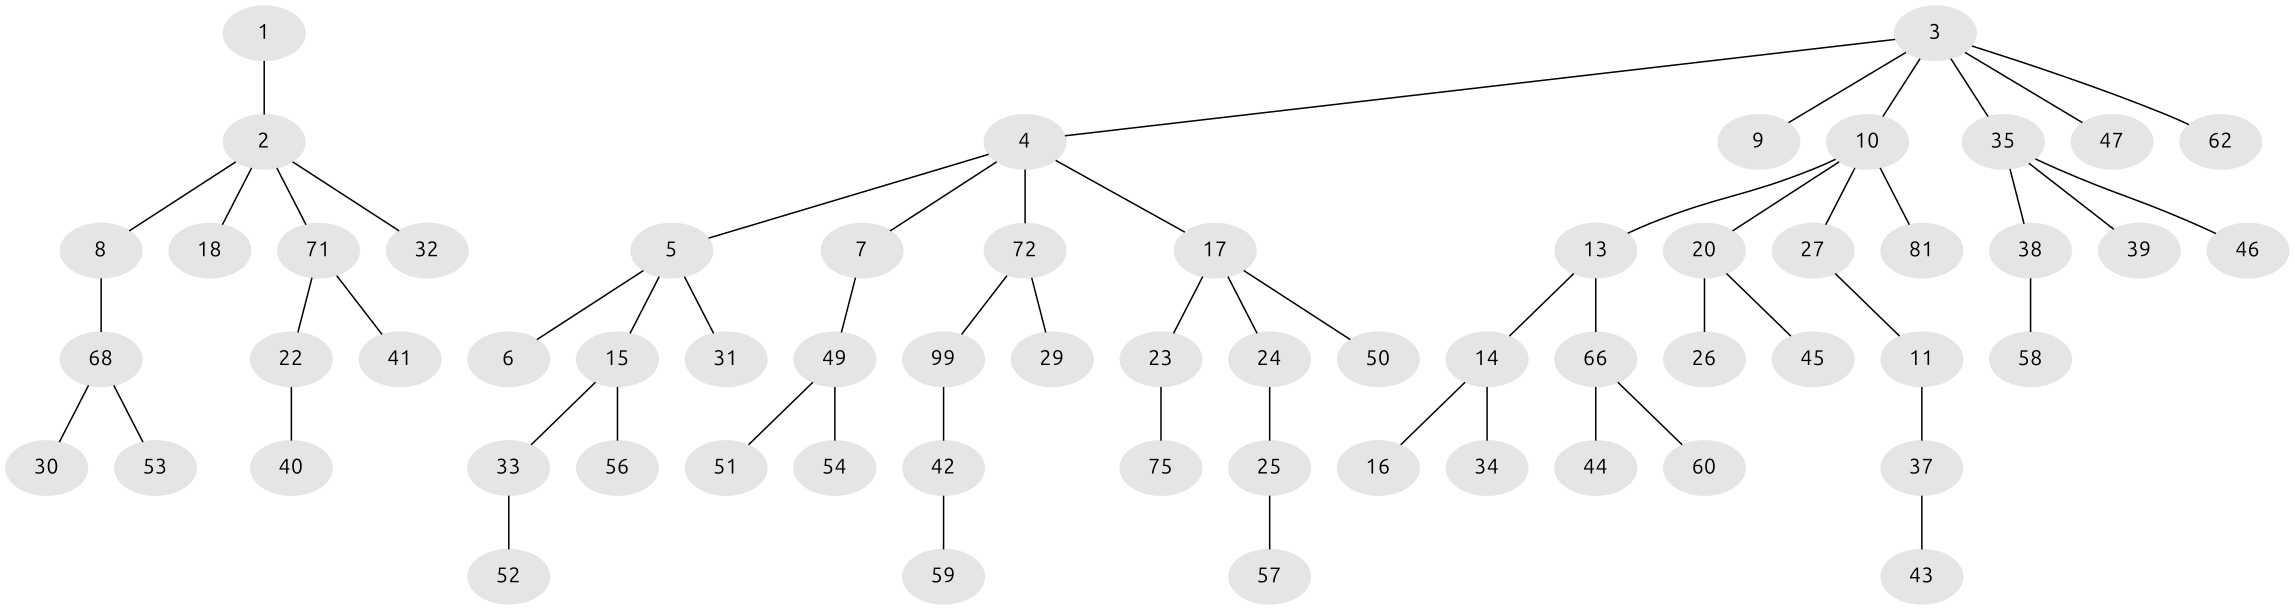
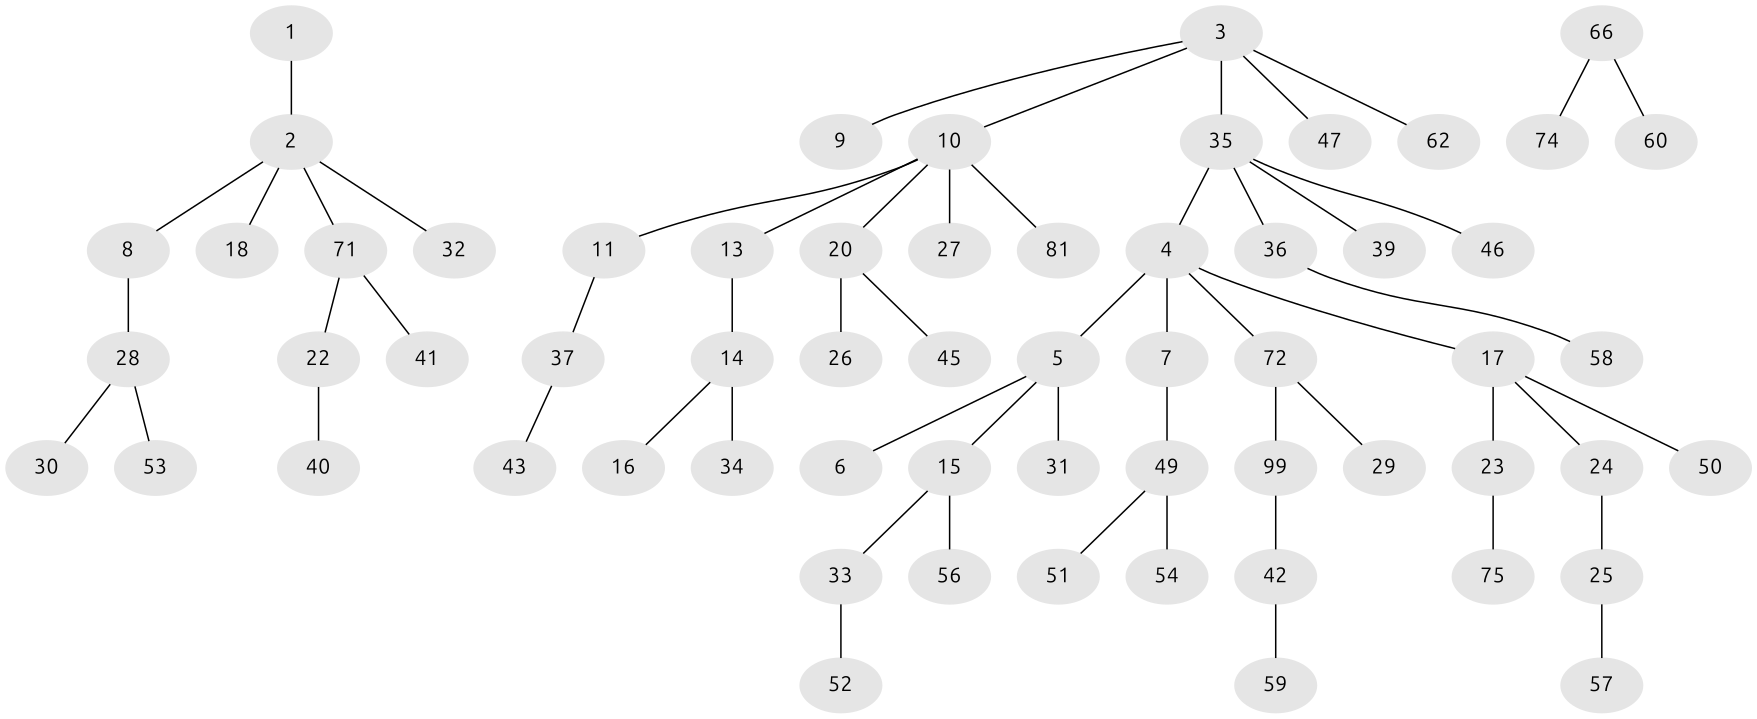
(1480, 88) -> (1194, 196)
(2031, 251) -> (1276, 251)
(1596, 305) -> none
(1867, 305) -> (779, 200)
(101, 359) -> (128, 359)
(1596, 468) -> (1547, 142)
